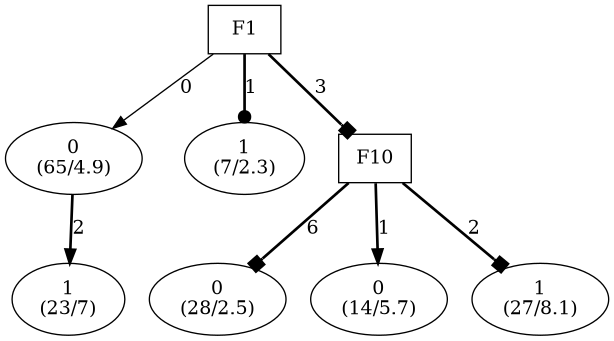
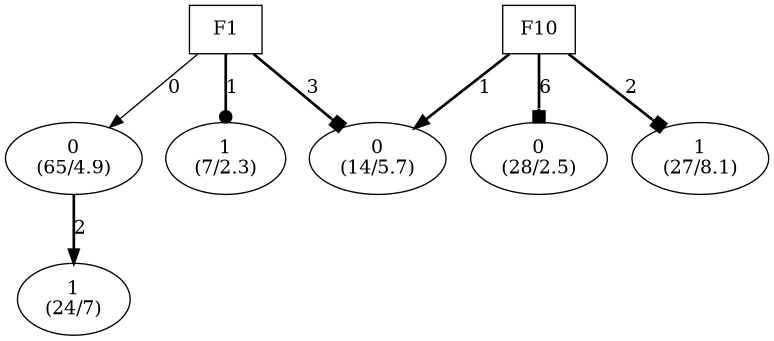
(305, 89) -> (293, 86)
(68, 299) -> (74, 299)
